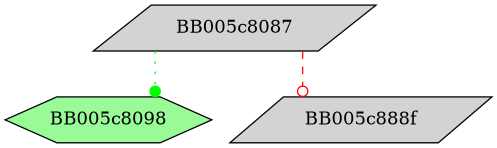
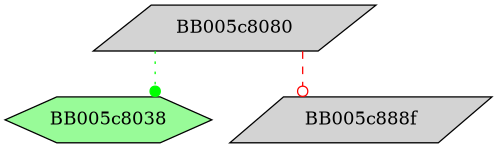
(235, 28) -> (235, 28)
(108, 120) -> (108, 120)
